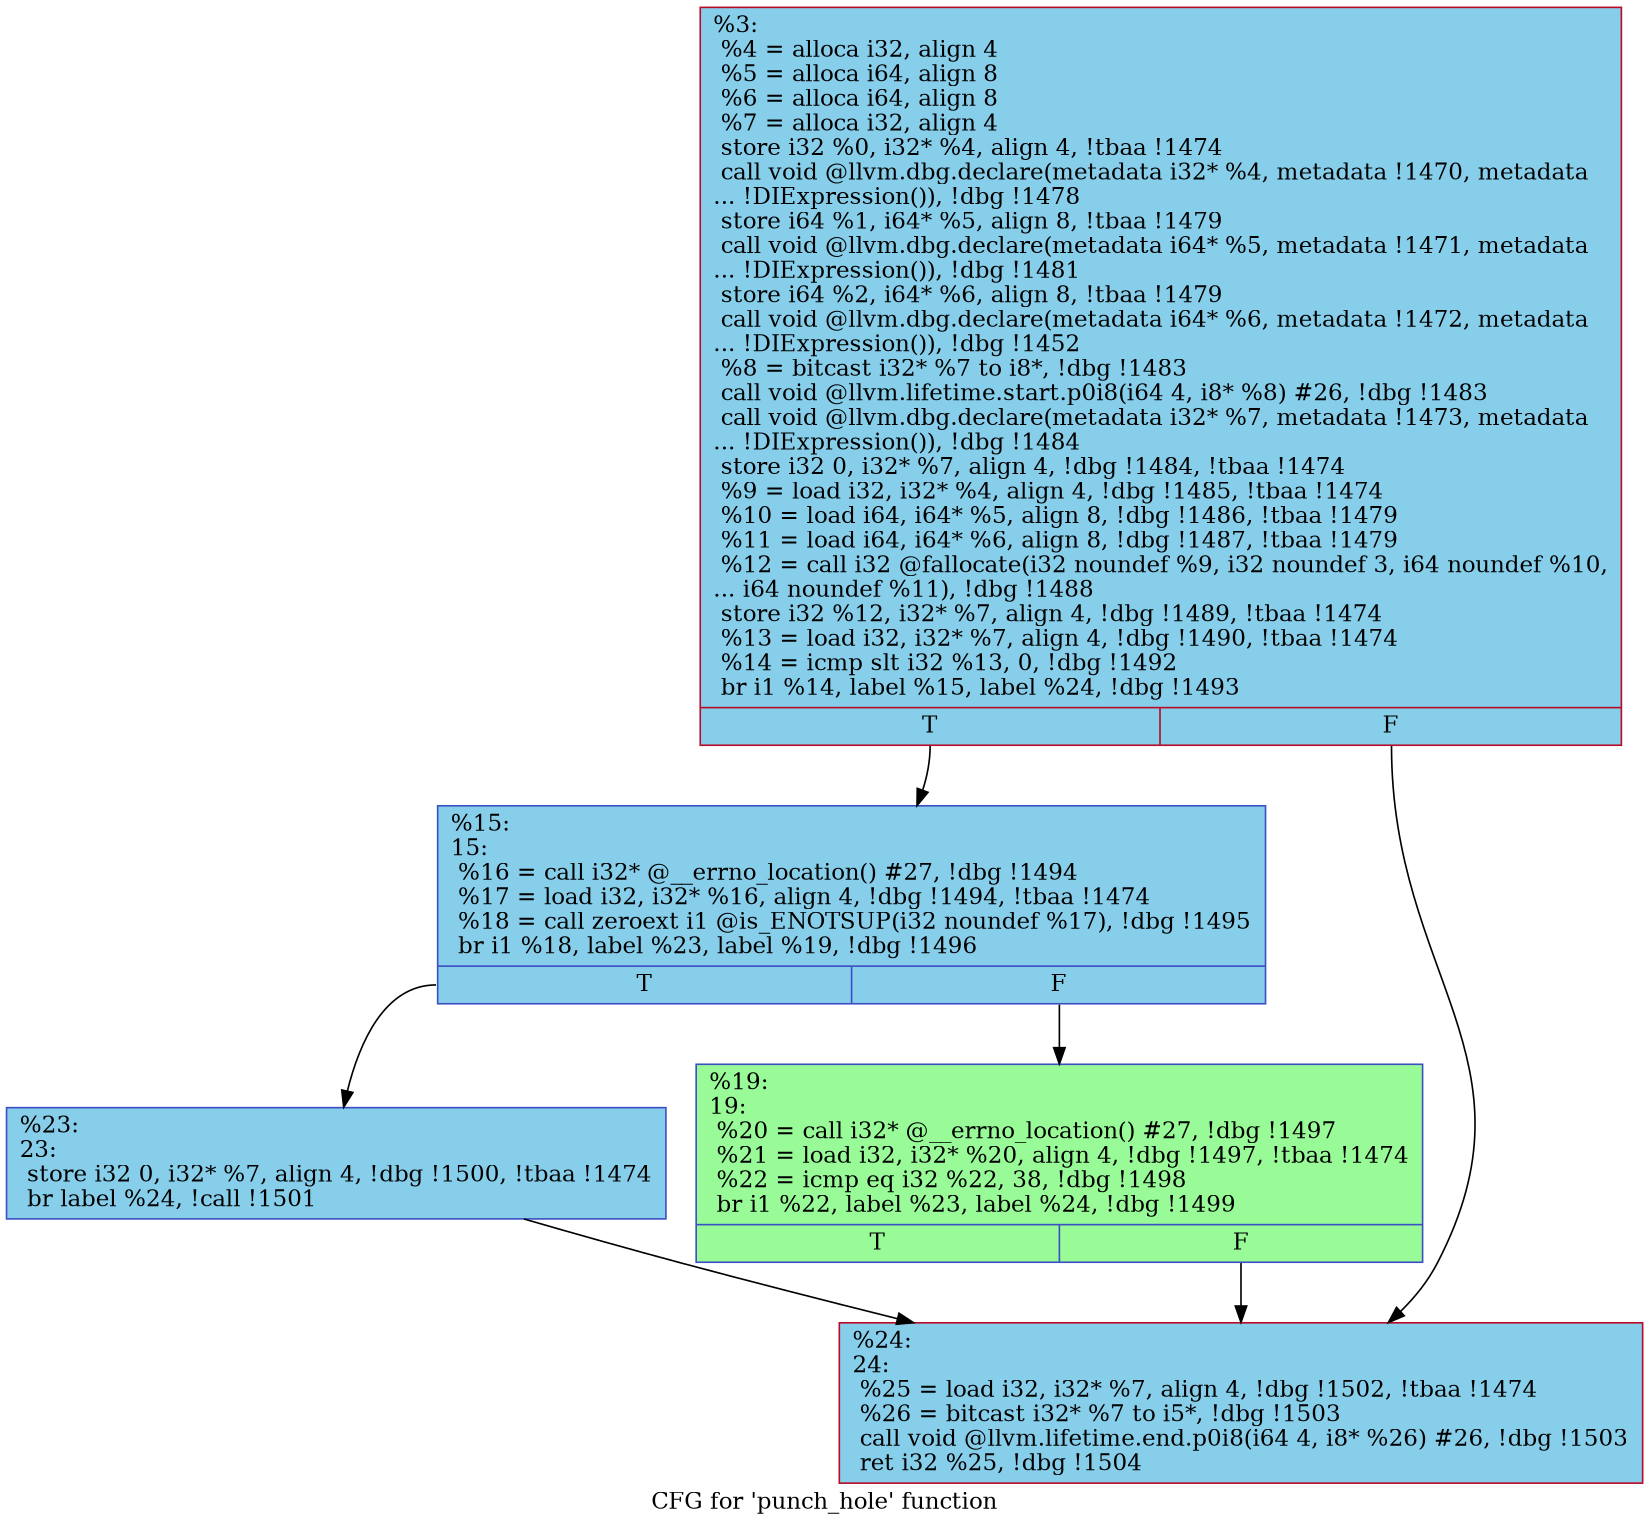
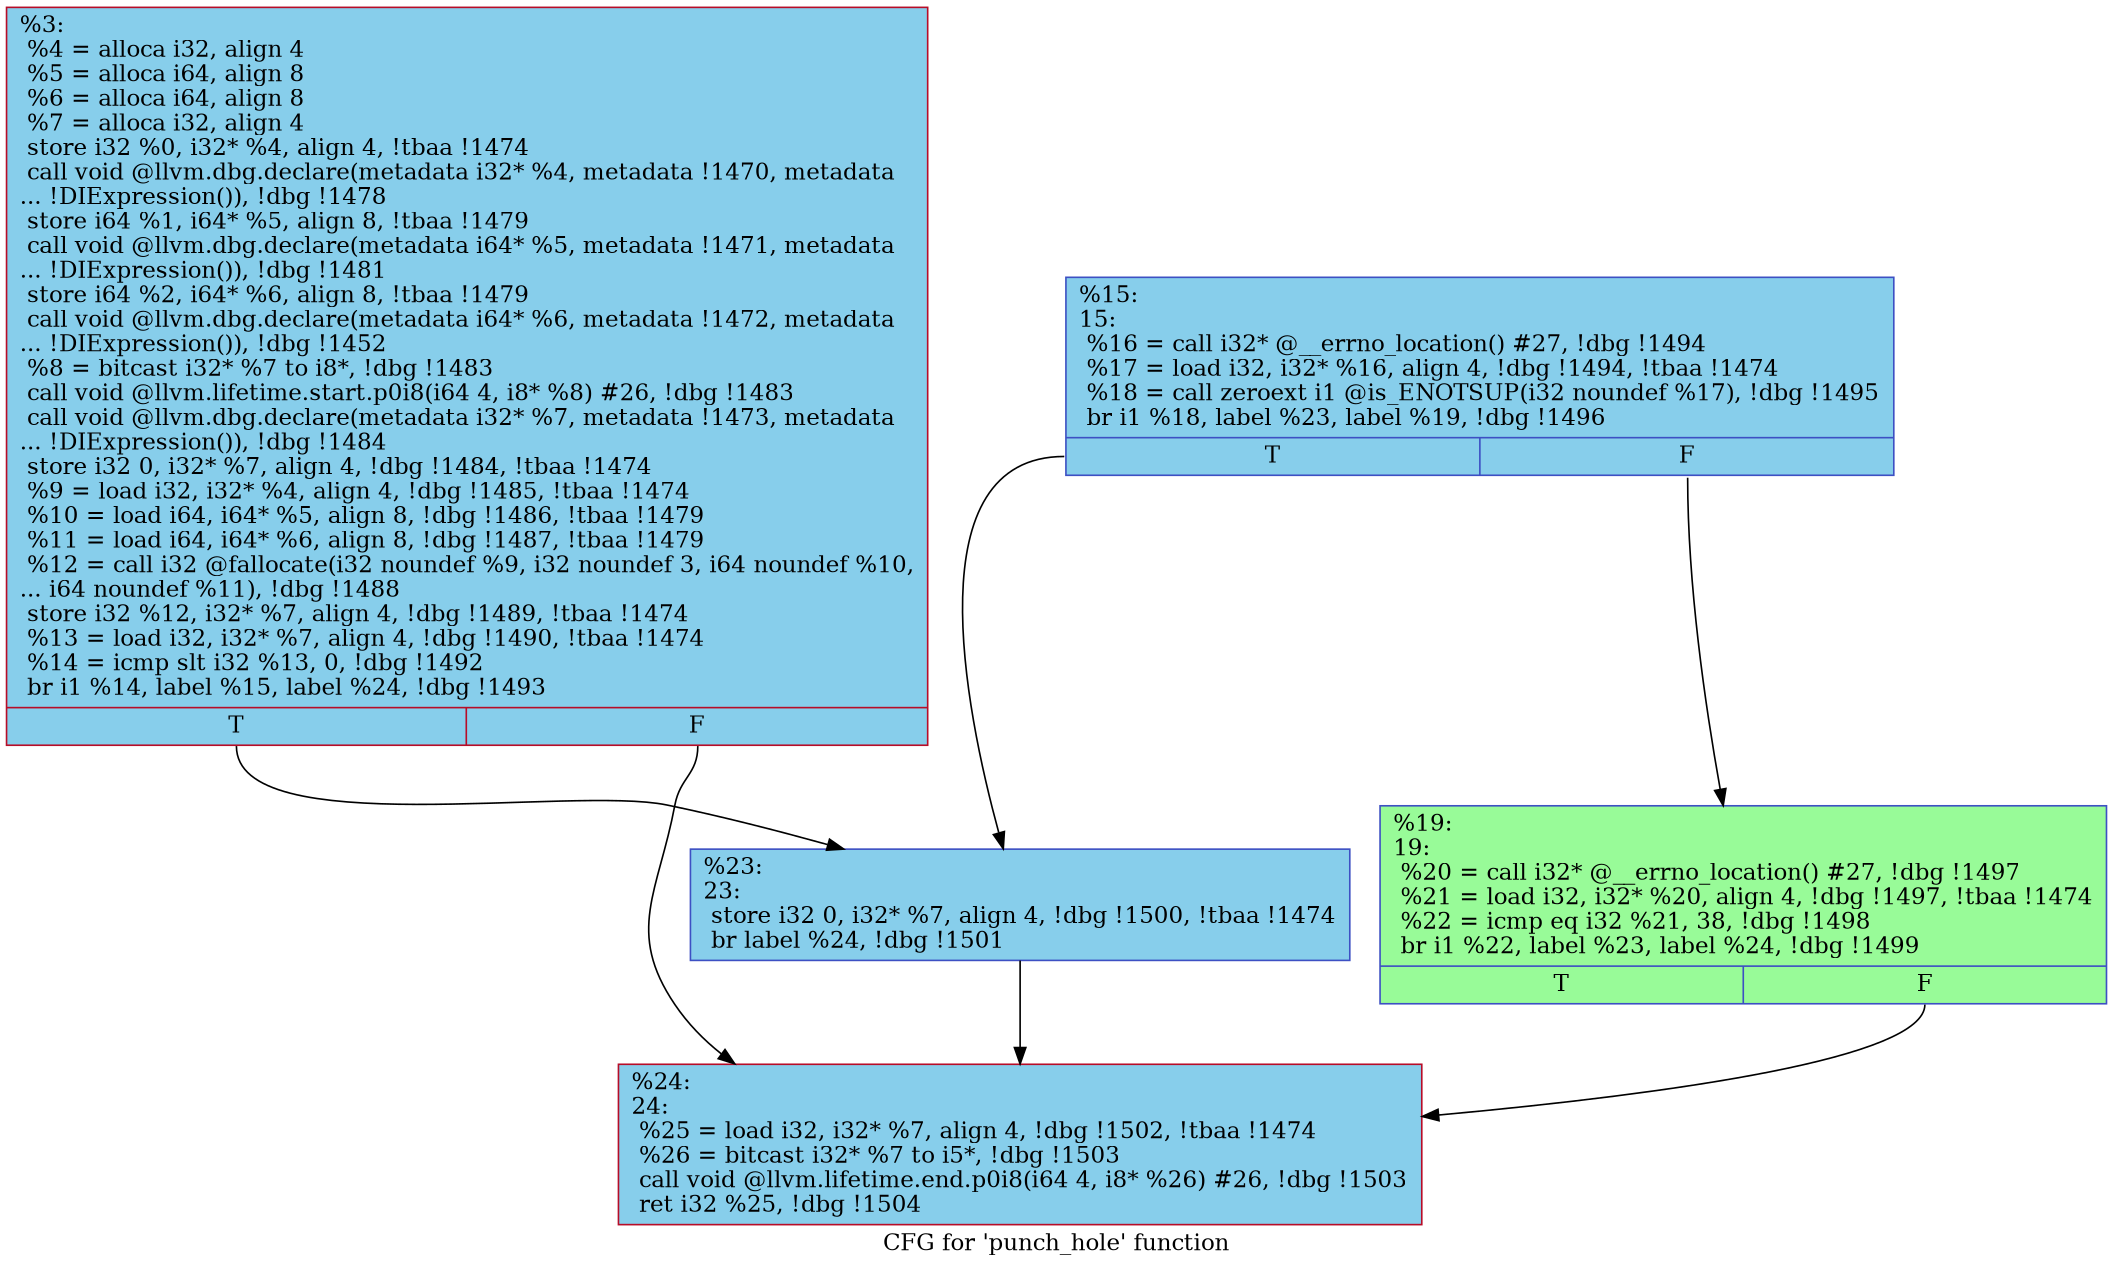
(928, 768) -> (523, 802)
(948, 1180) -> (1632, 922)
(169, 1199) -> (854, 941)
